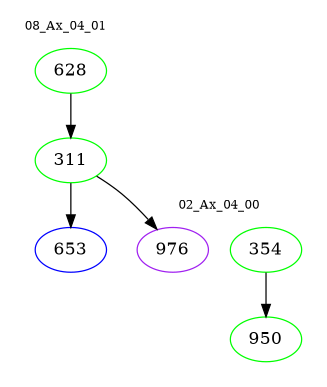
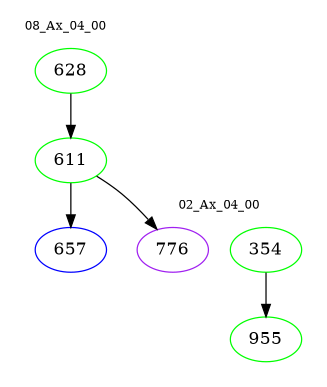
(66, 27) -> (66, 27)
(71, 160) -> (71, 160)
(71, 250) -> (71, 250)
(173, 250) -> (173, 250)
(266, 339) -> (266, 339)
